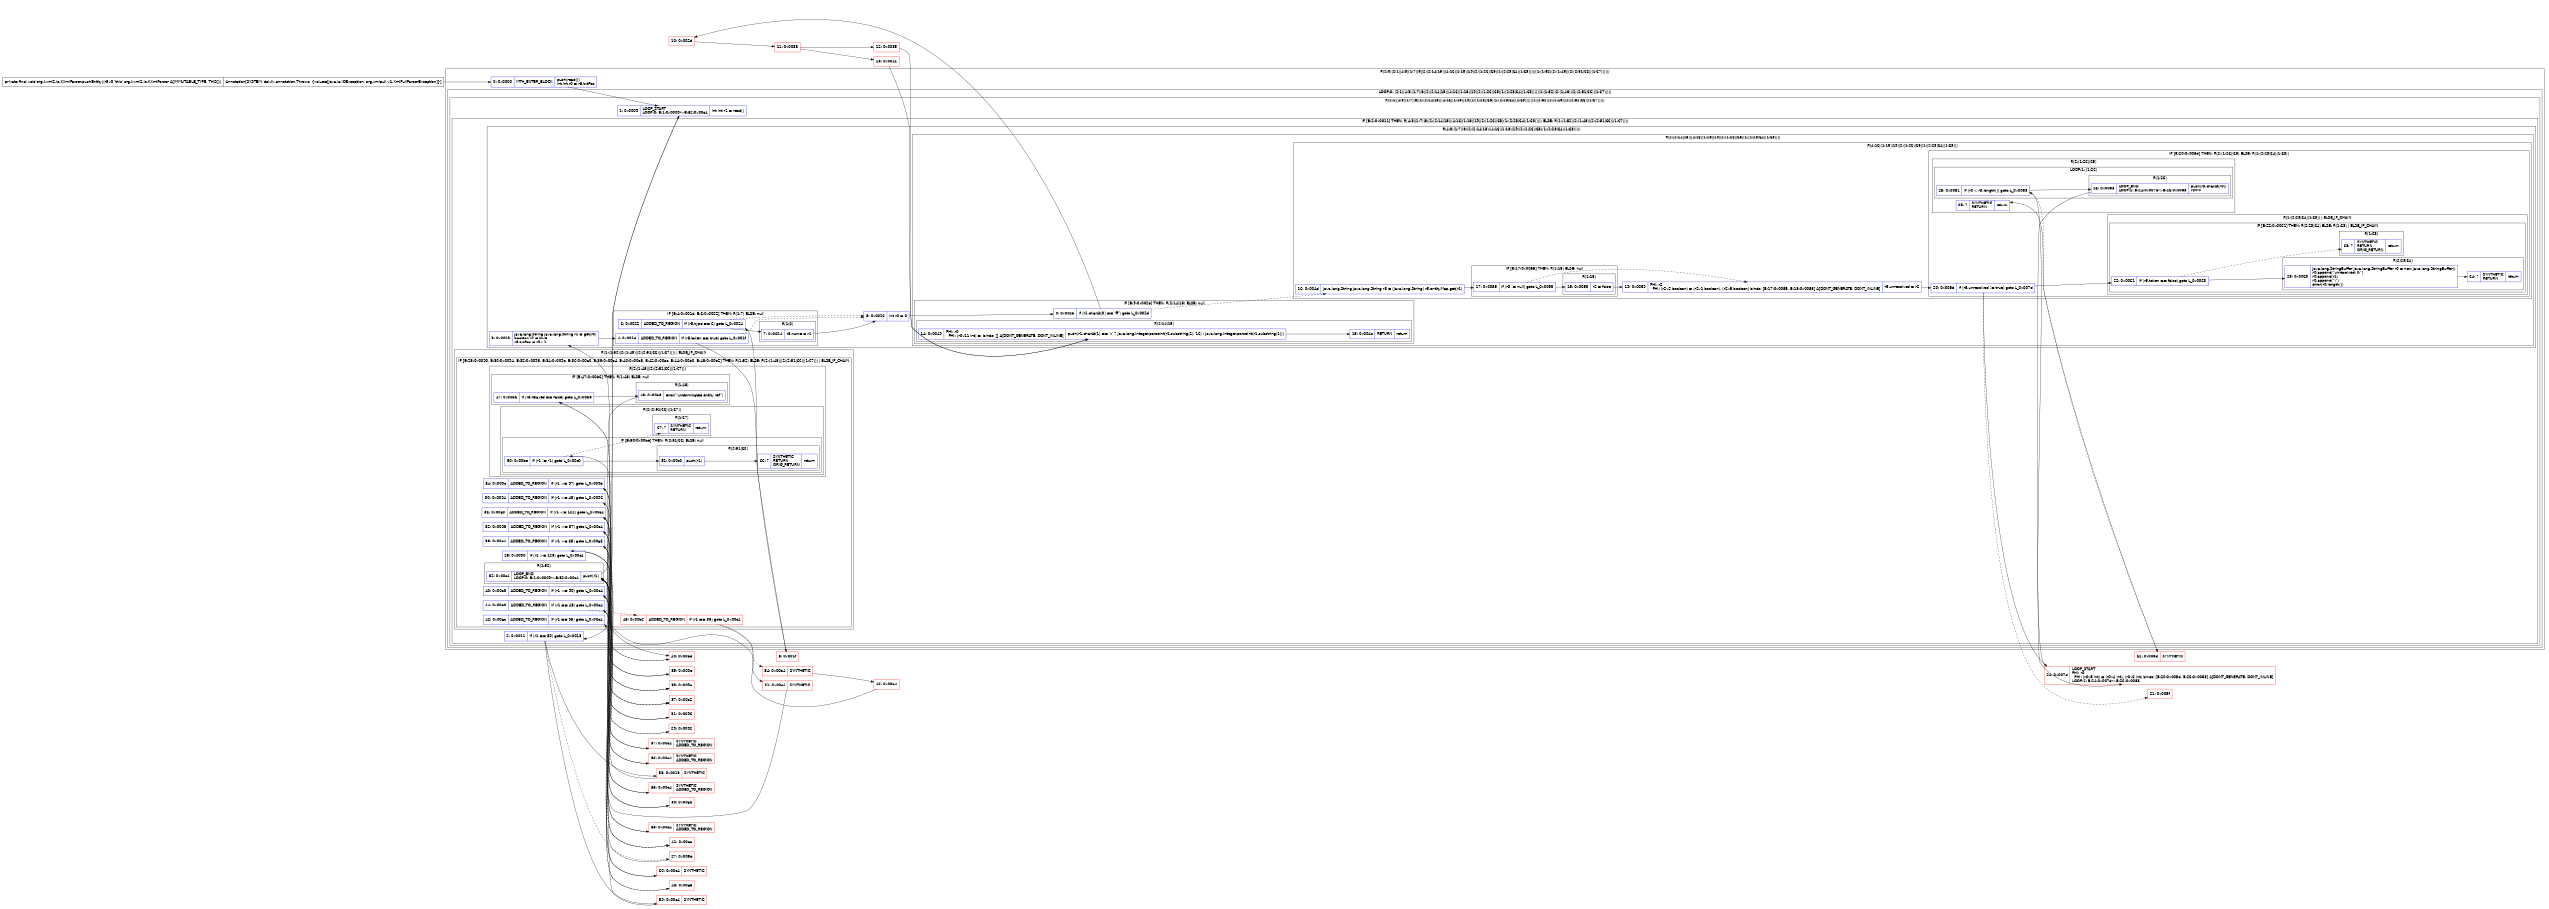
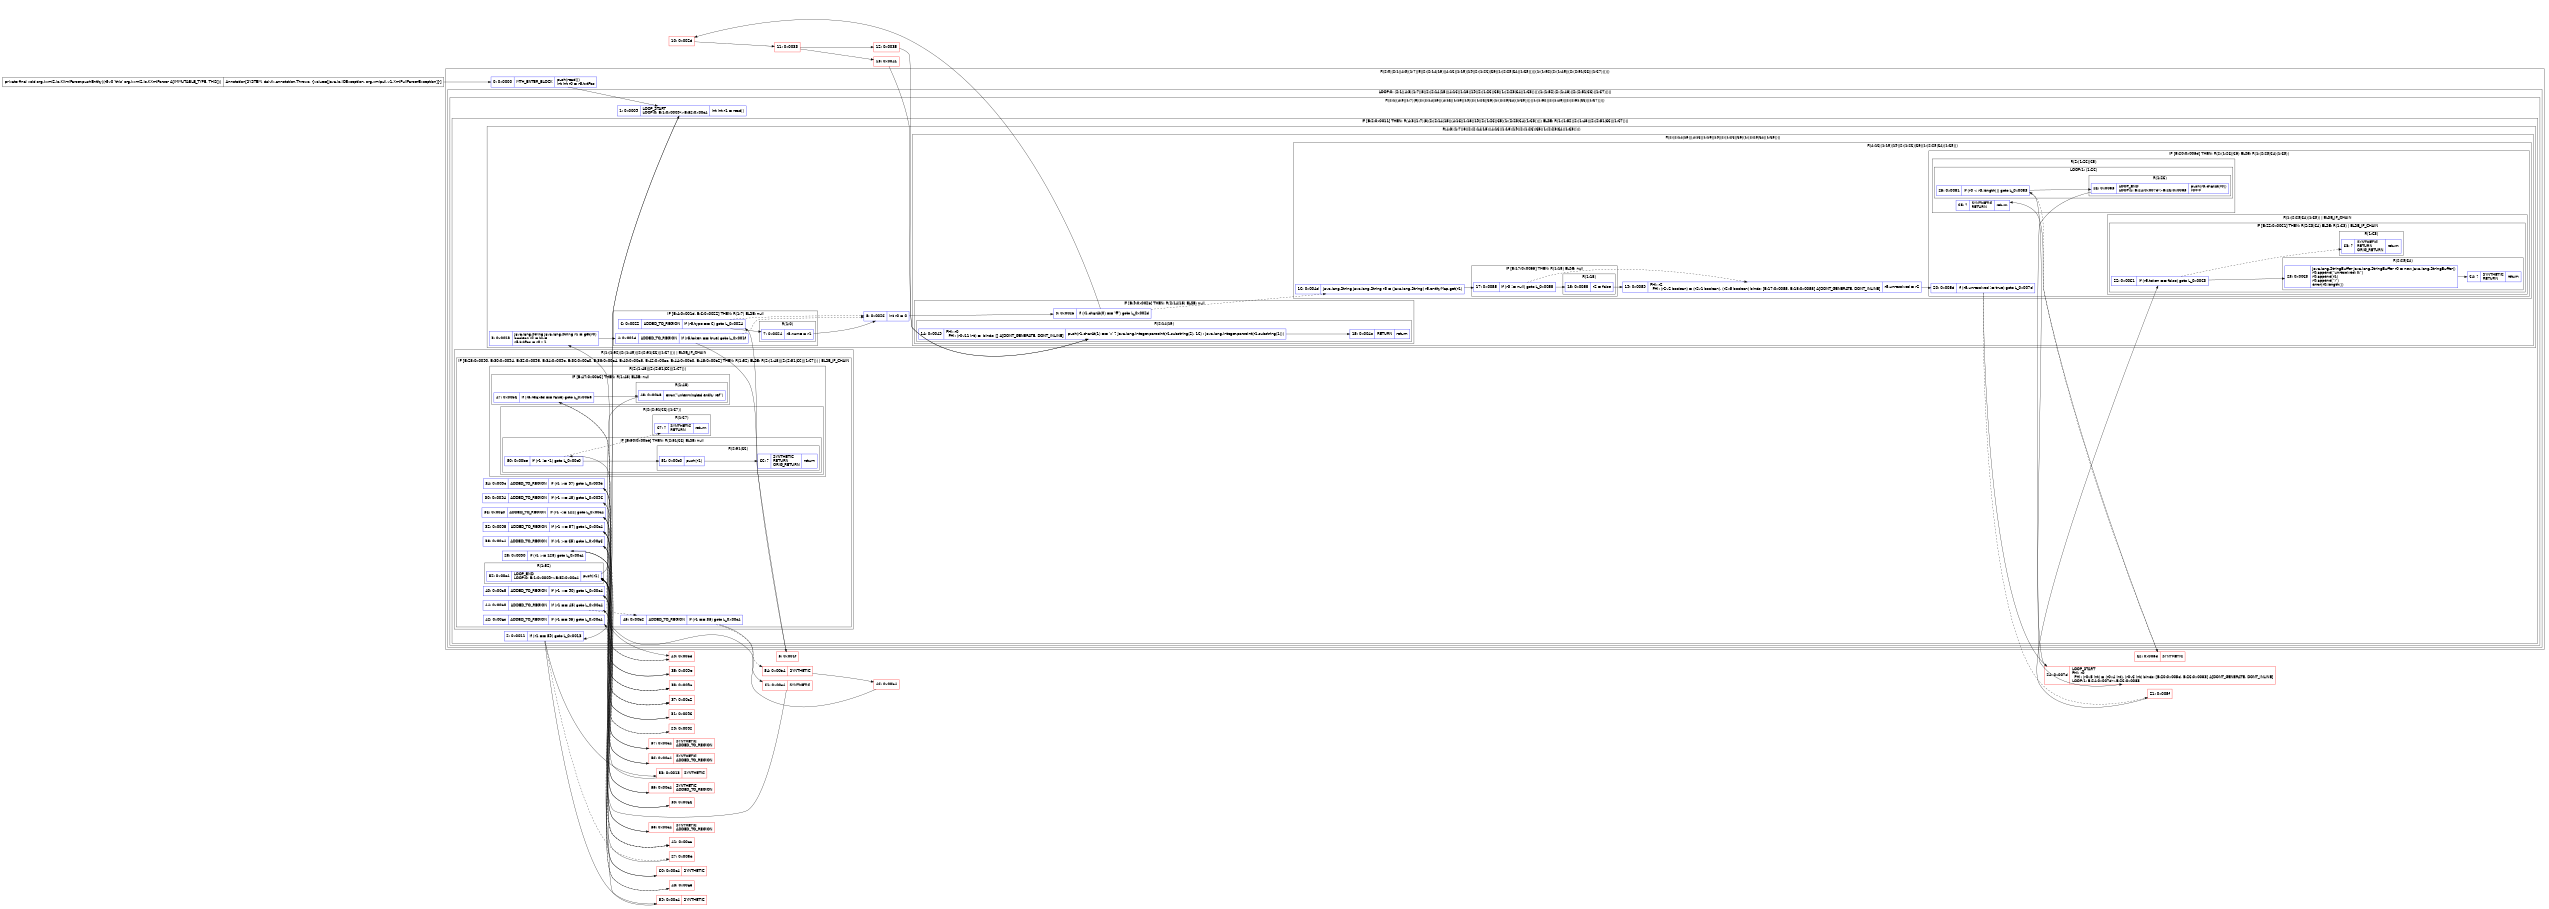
(2072, 285) -> (2067, 539)
(682, 620) -> (682, 620)
(609, 644) -> (609, 652)
